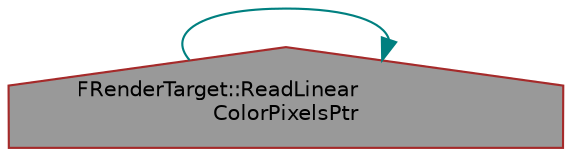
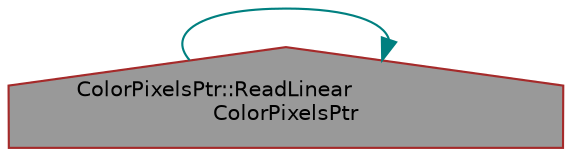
(286, 103) -> (286, 103)
